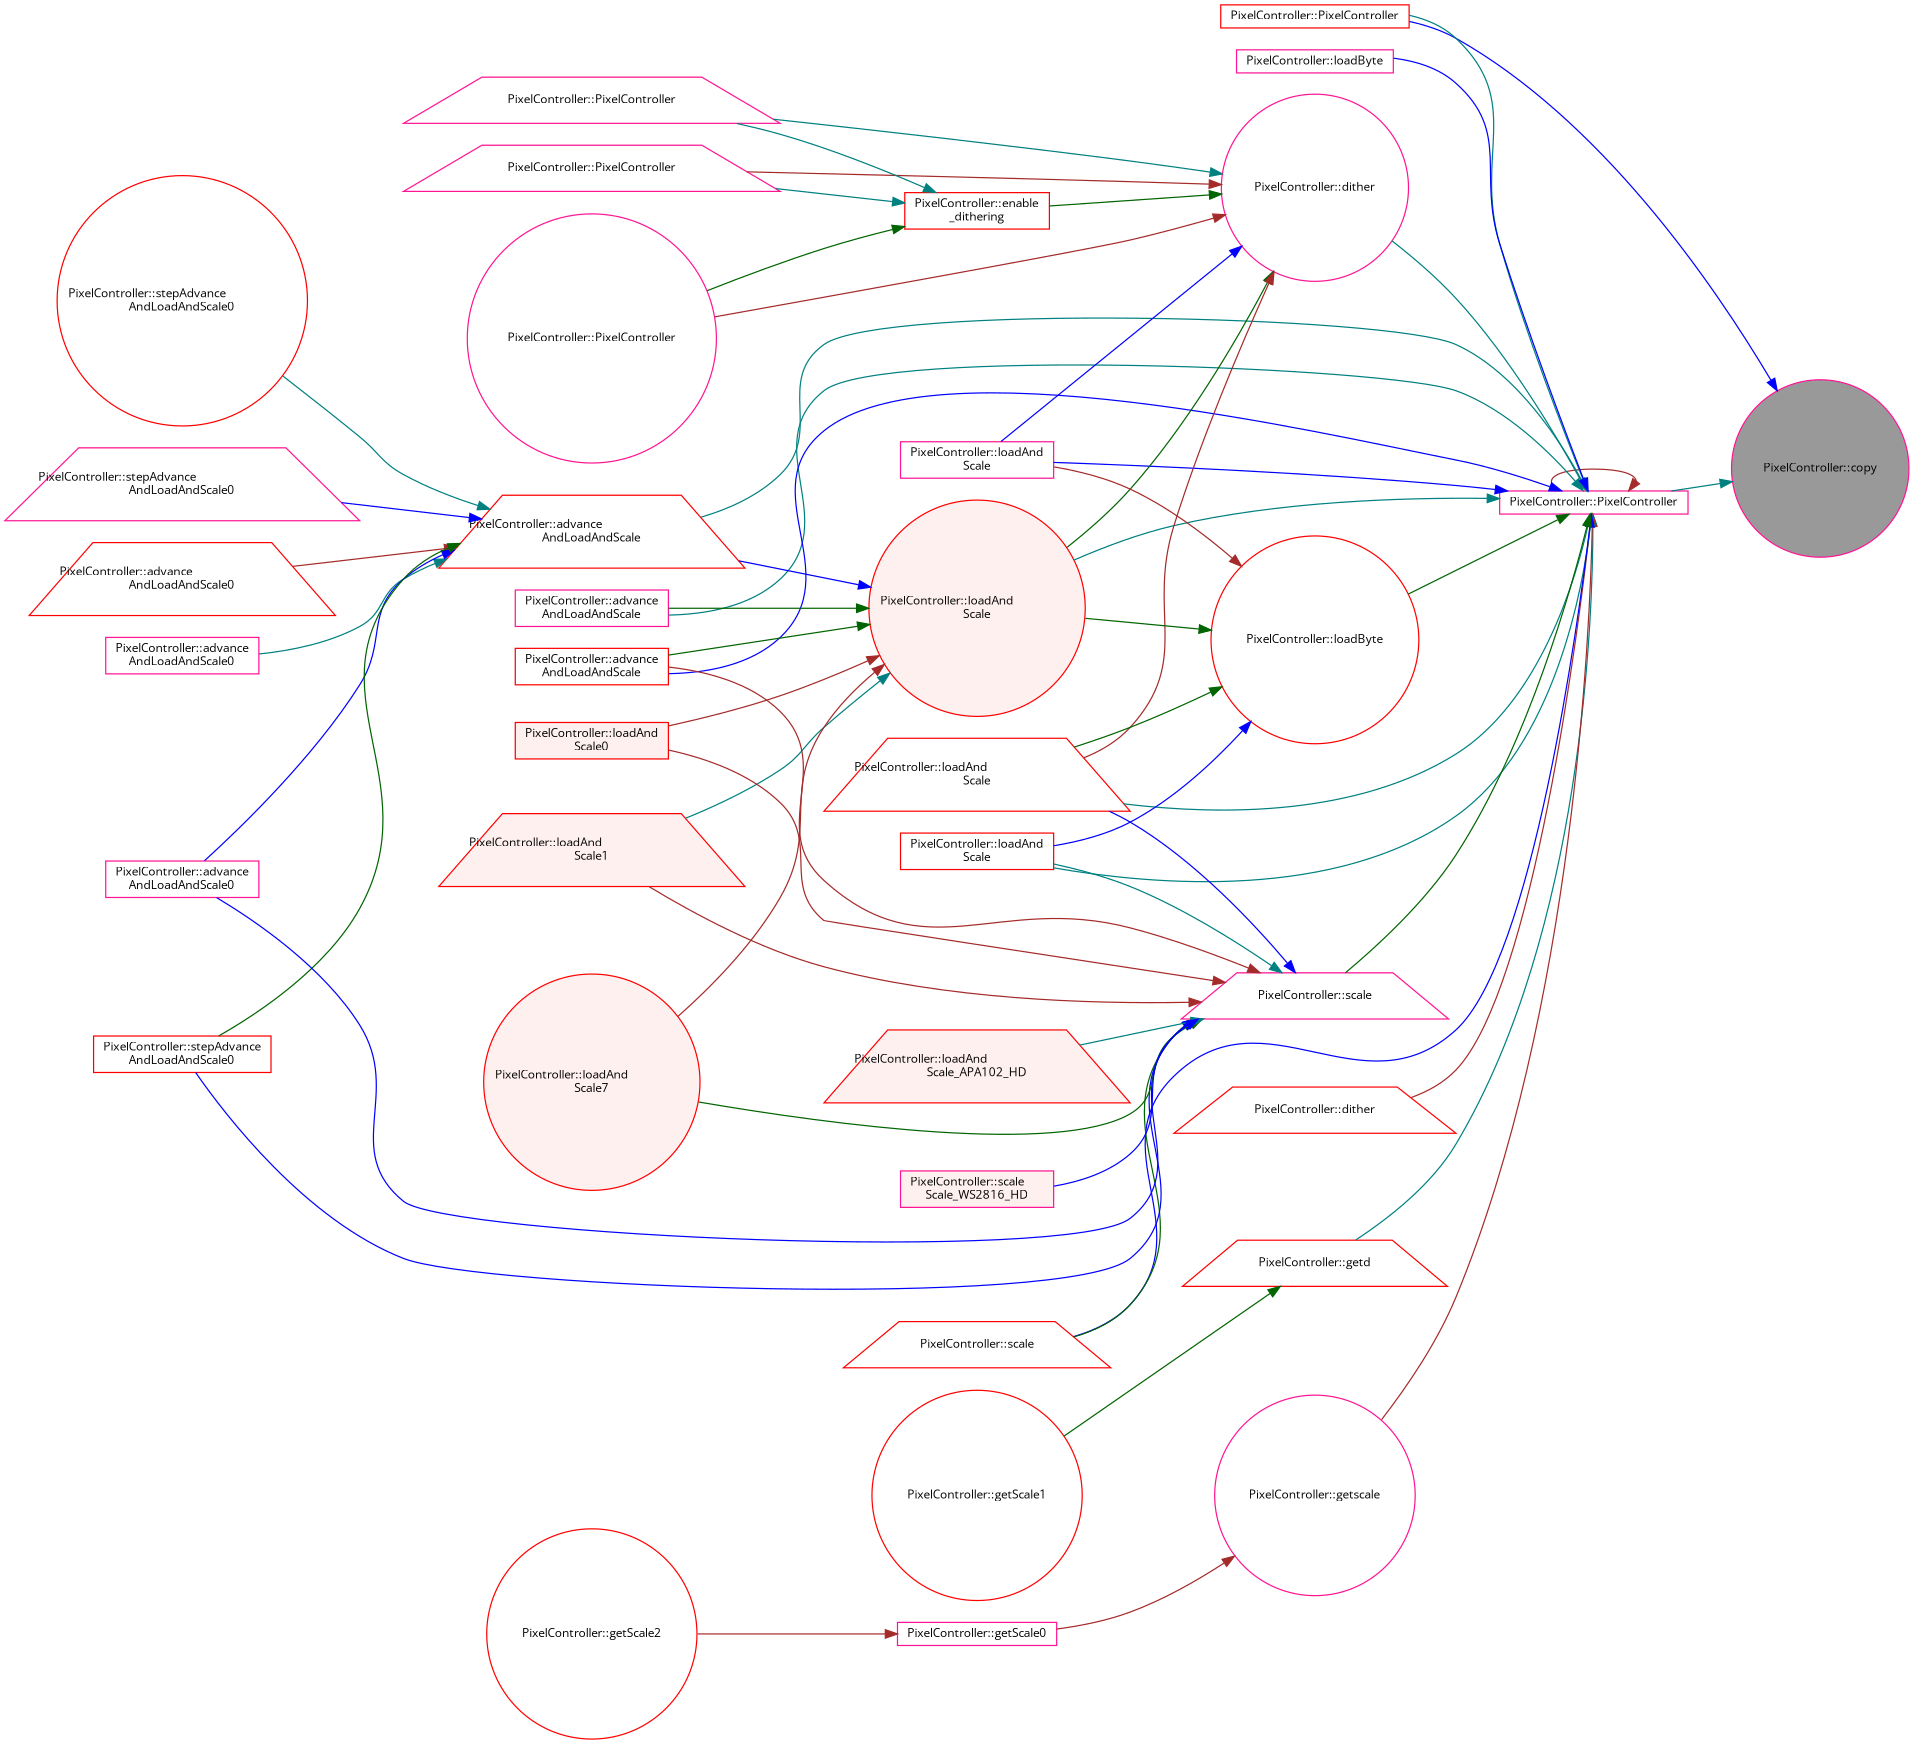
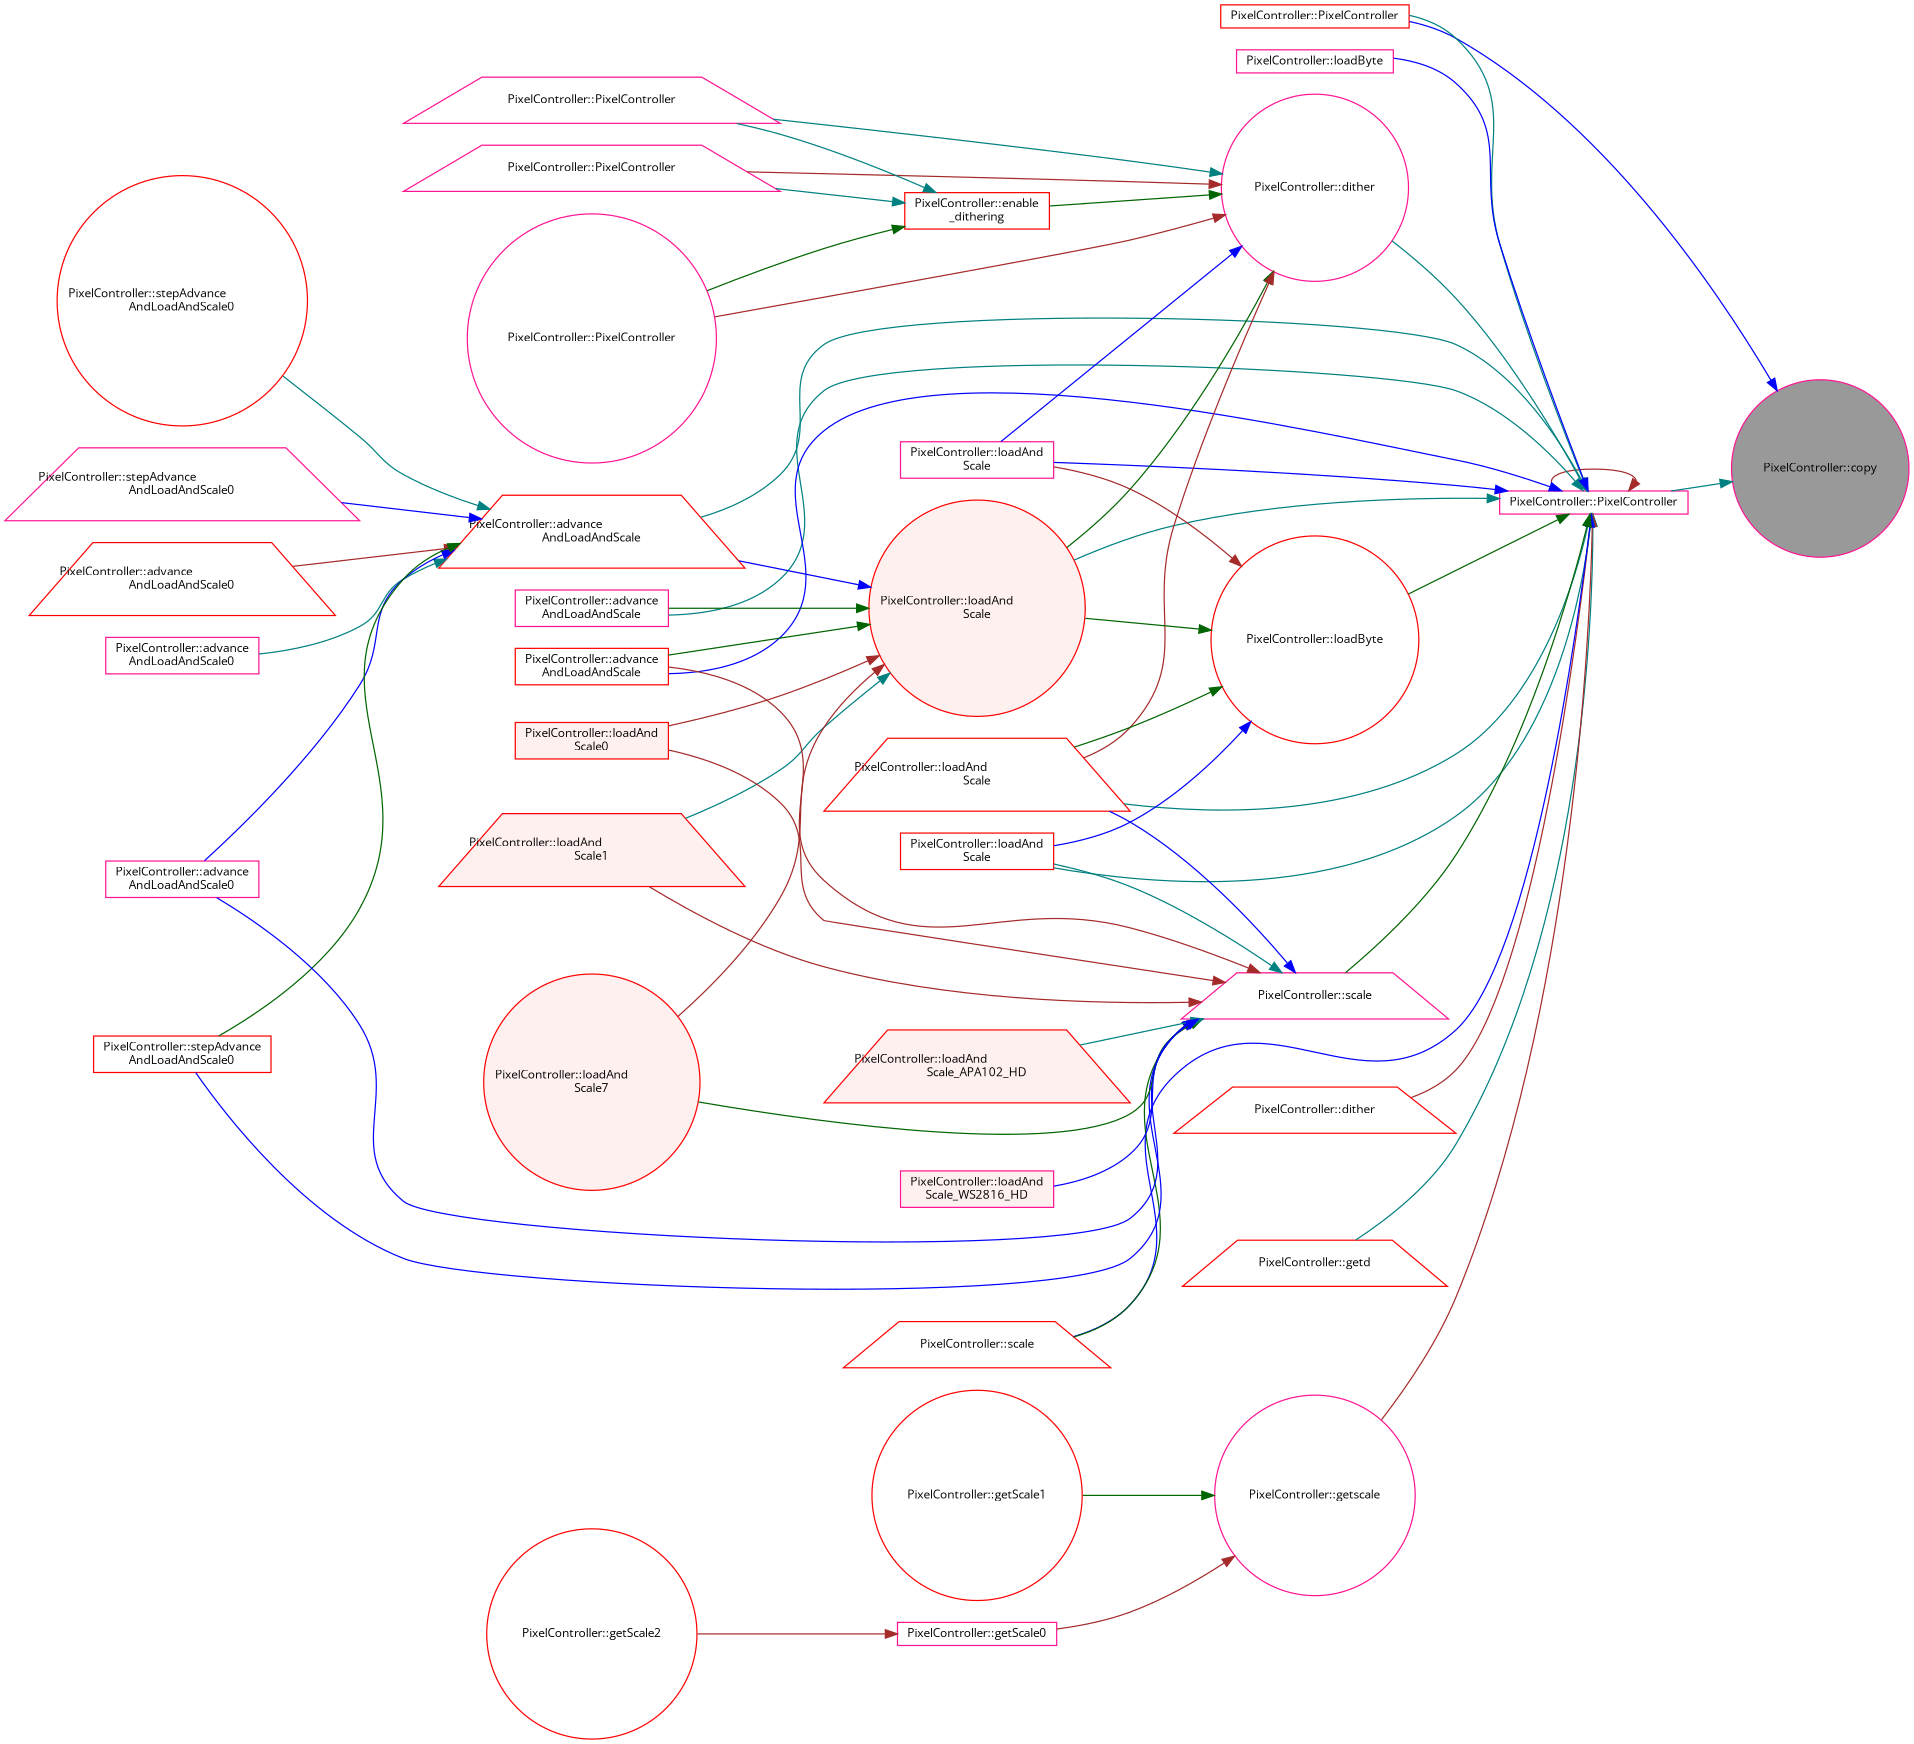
(977, 1189) -> (977, 1189)
(1167, 1365) -> (1142, 1495)
